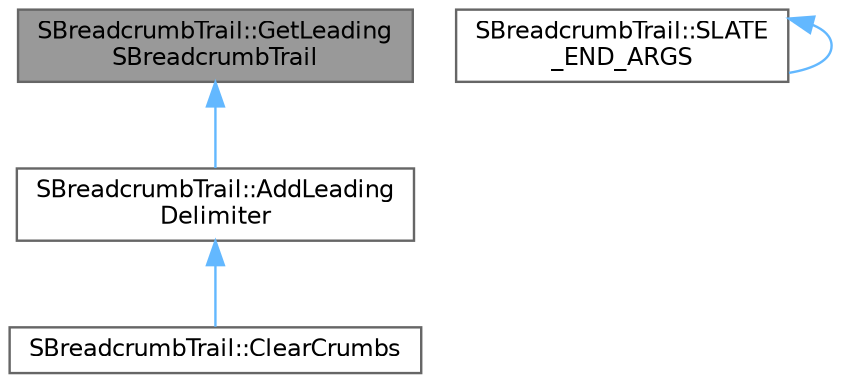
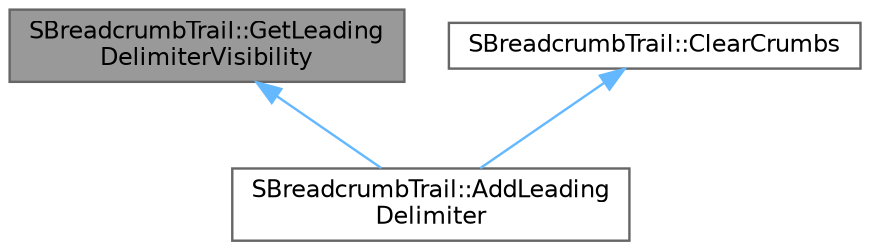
(215, 46) -> (207, 46)
(622, 46) -> none
(215, 296) -> (542, 125)
